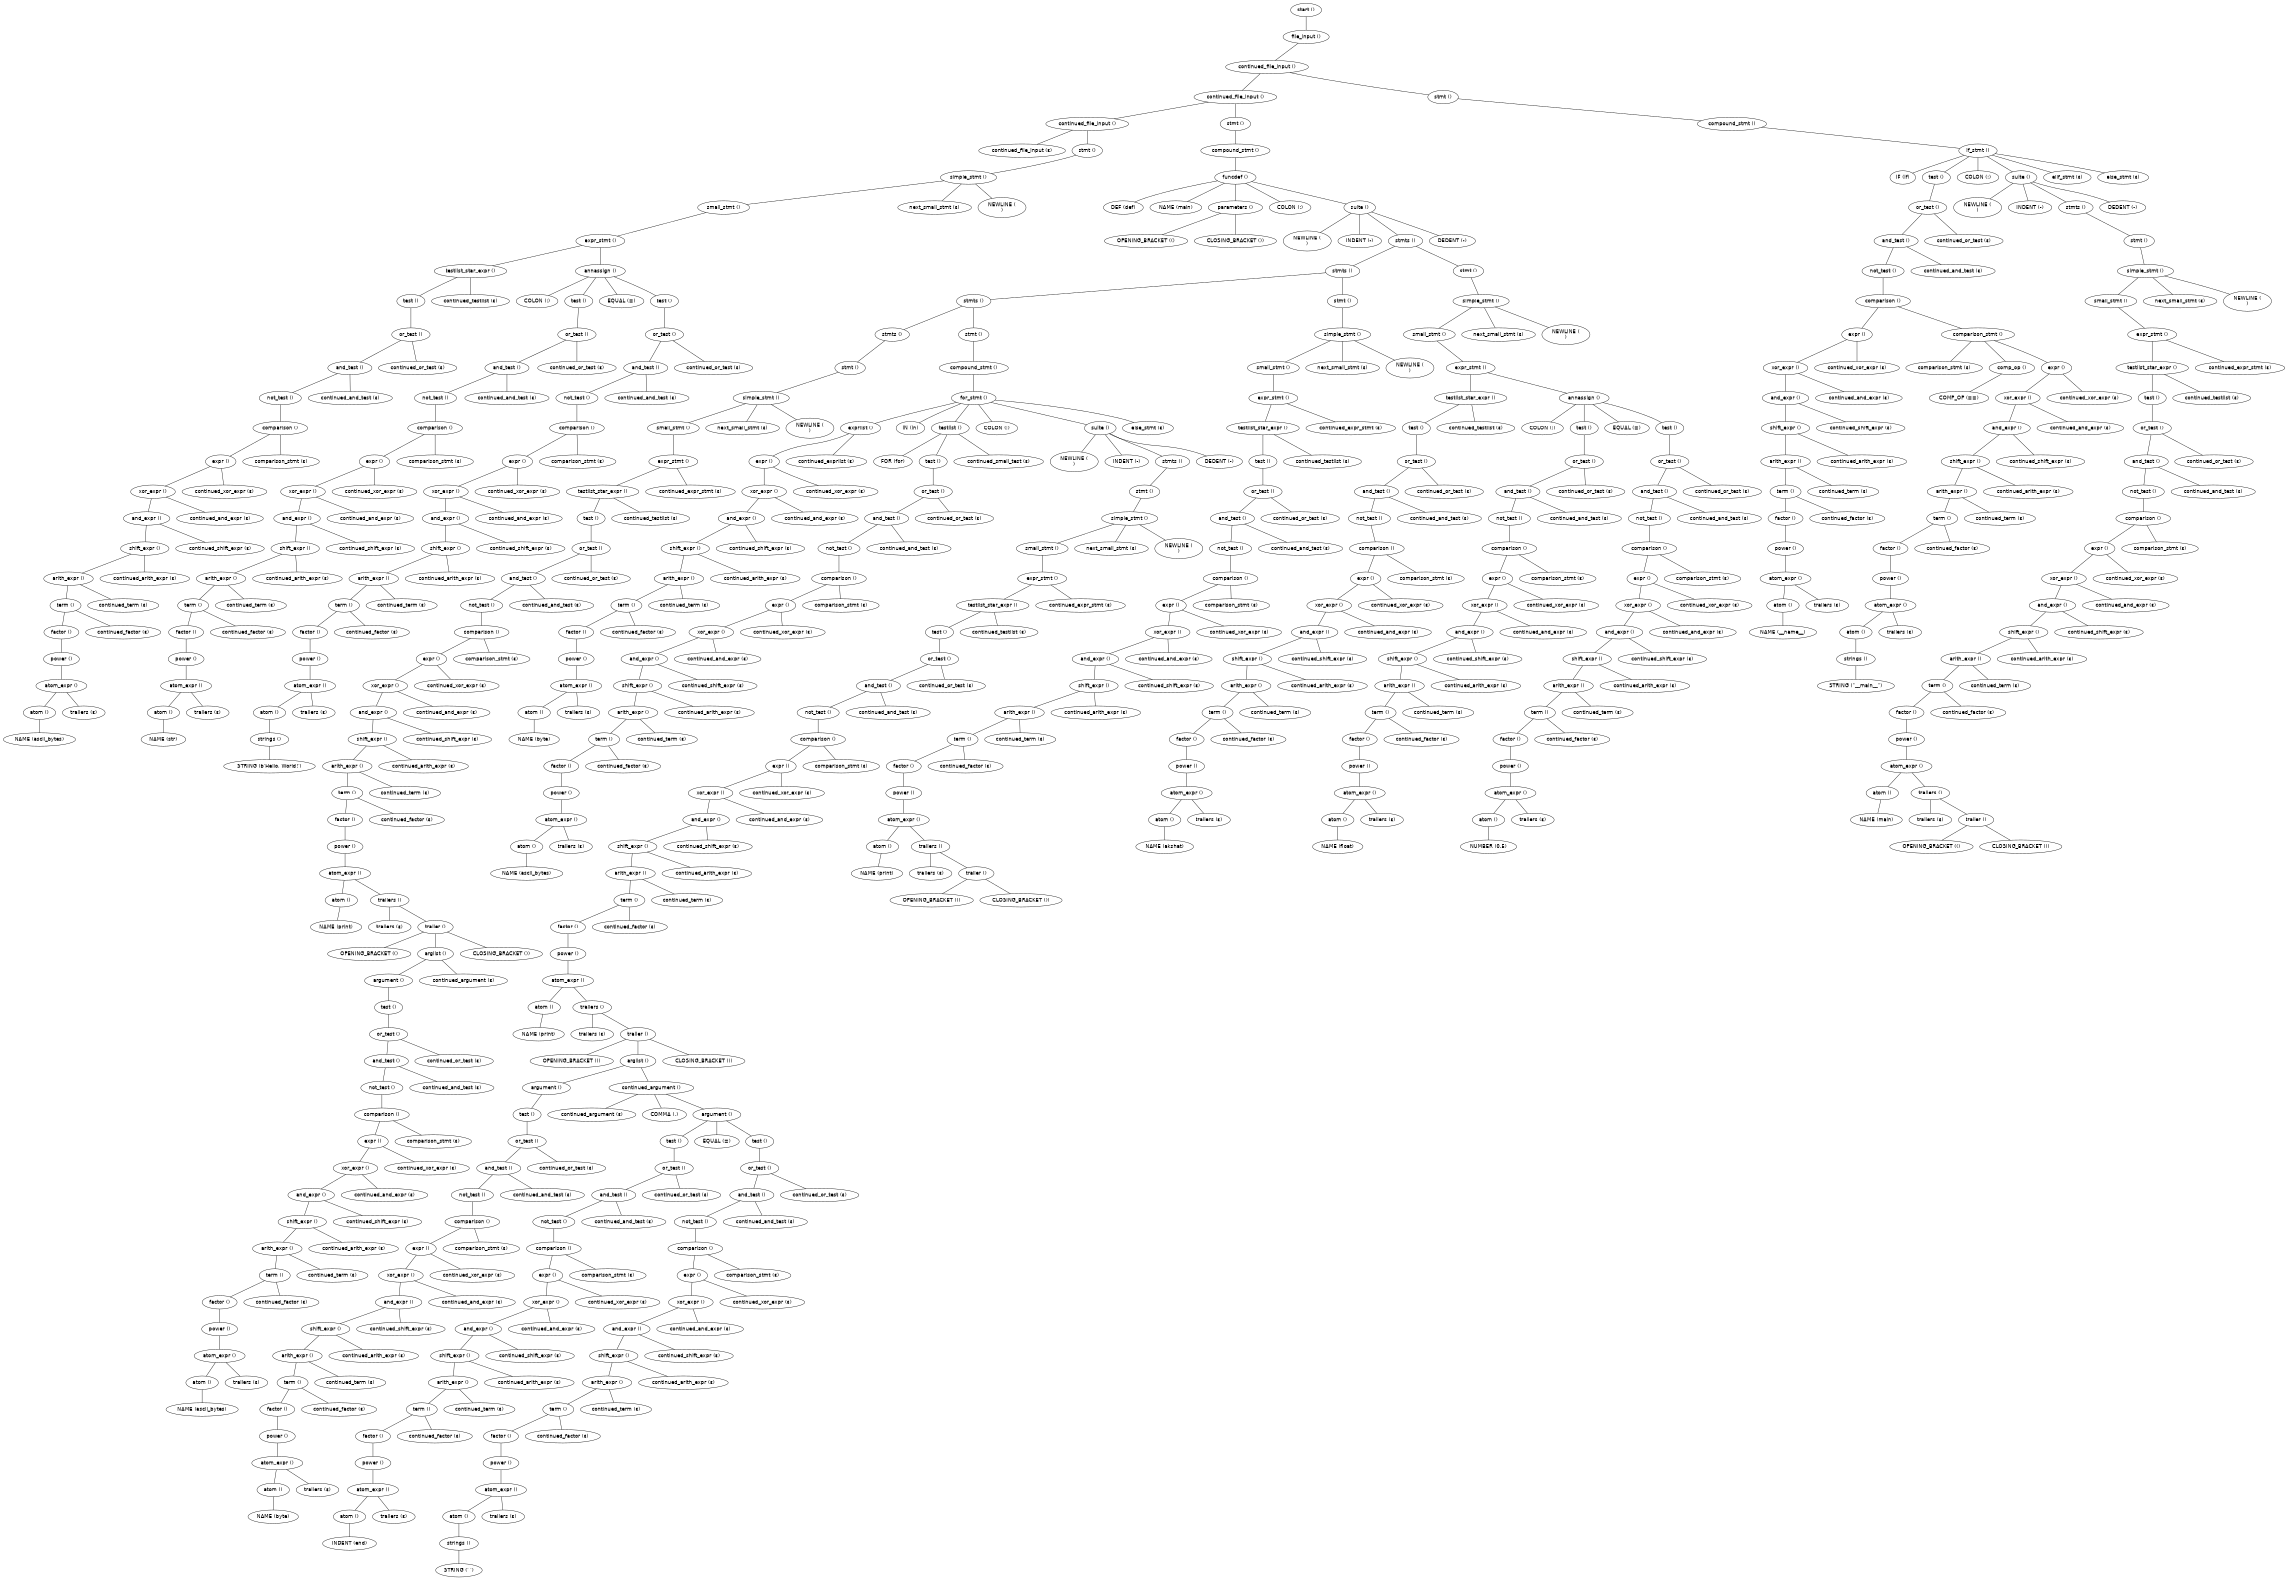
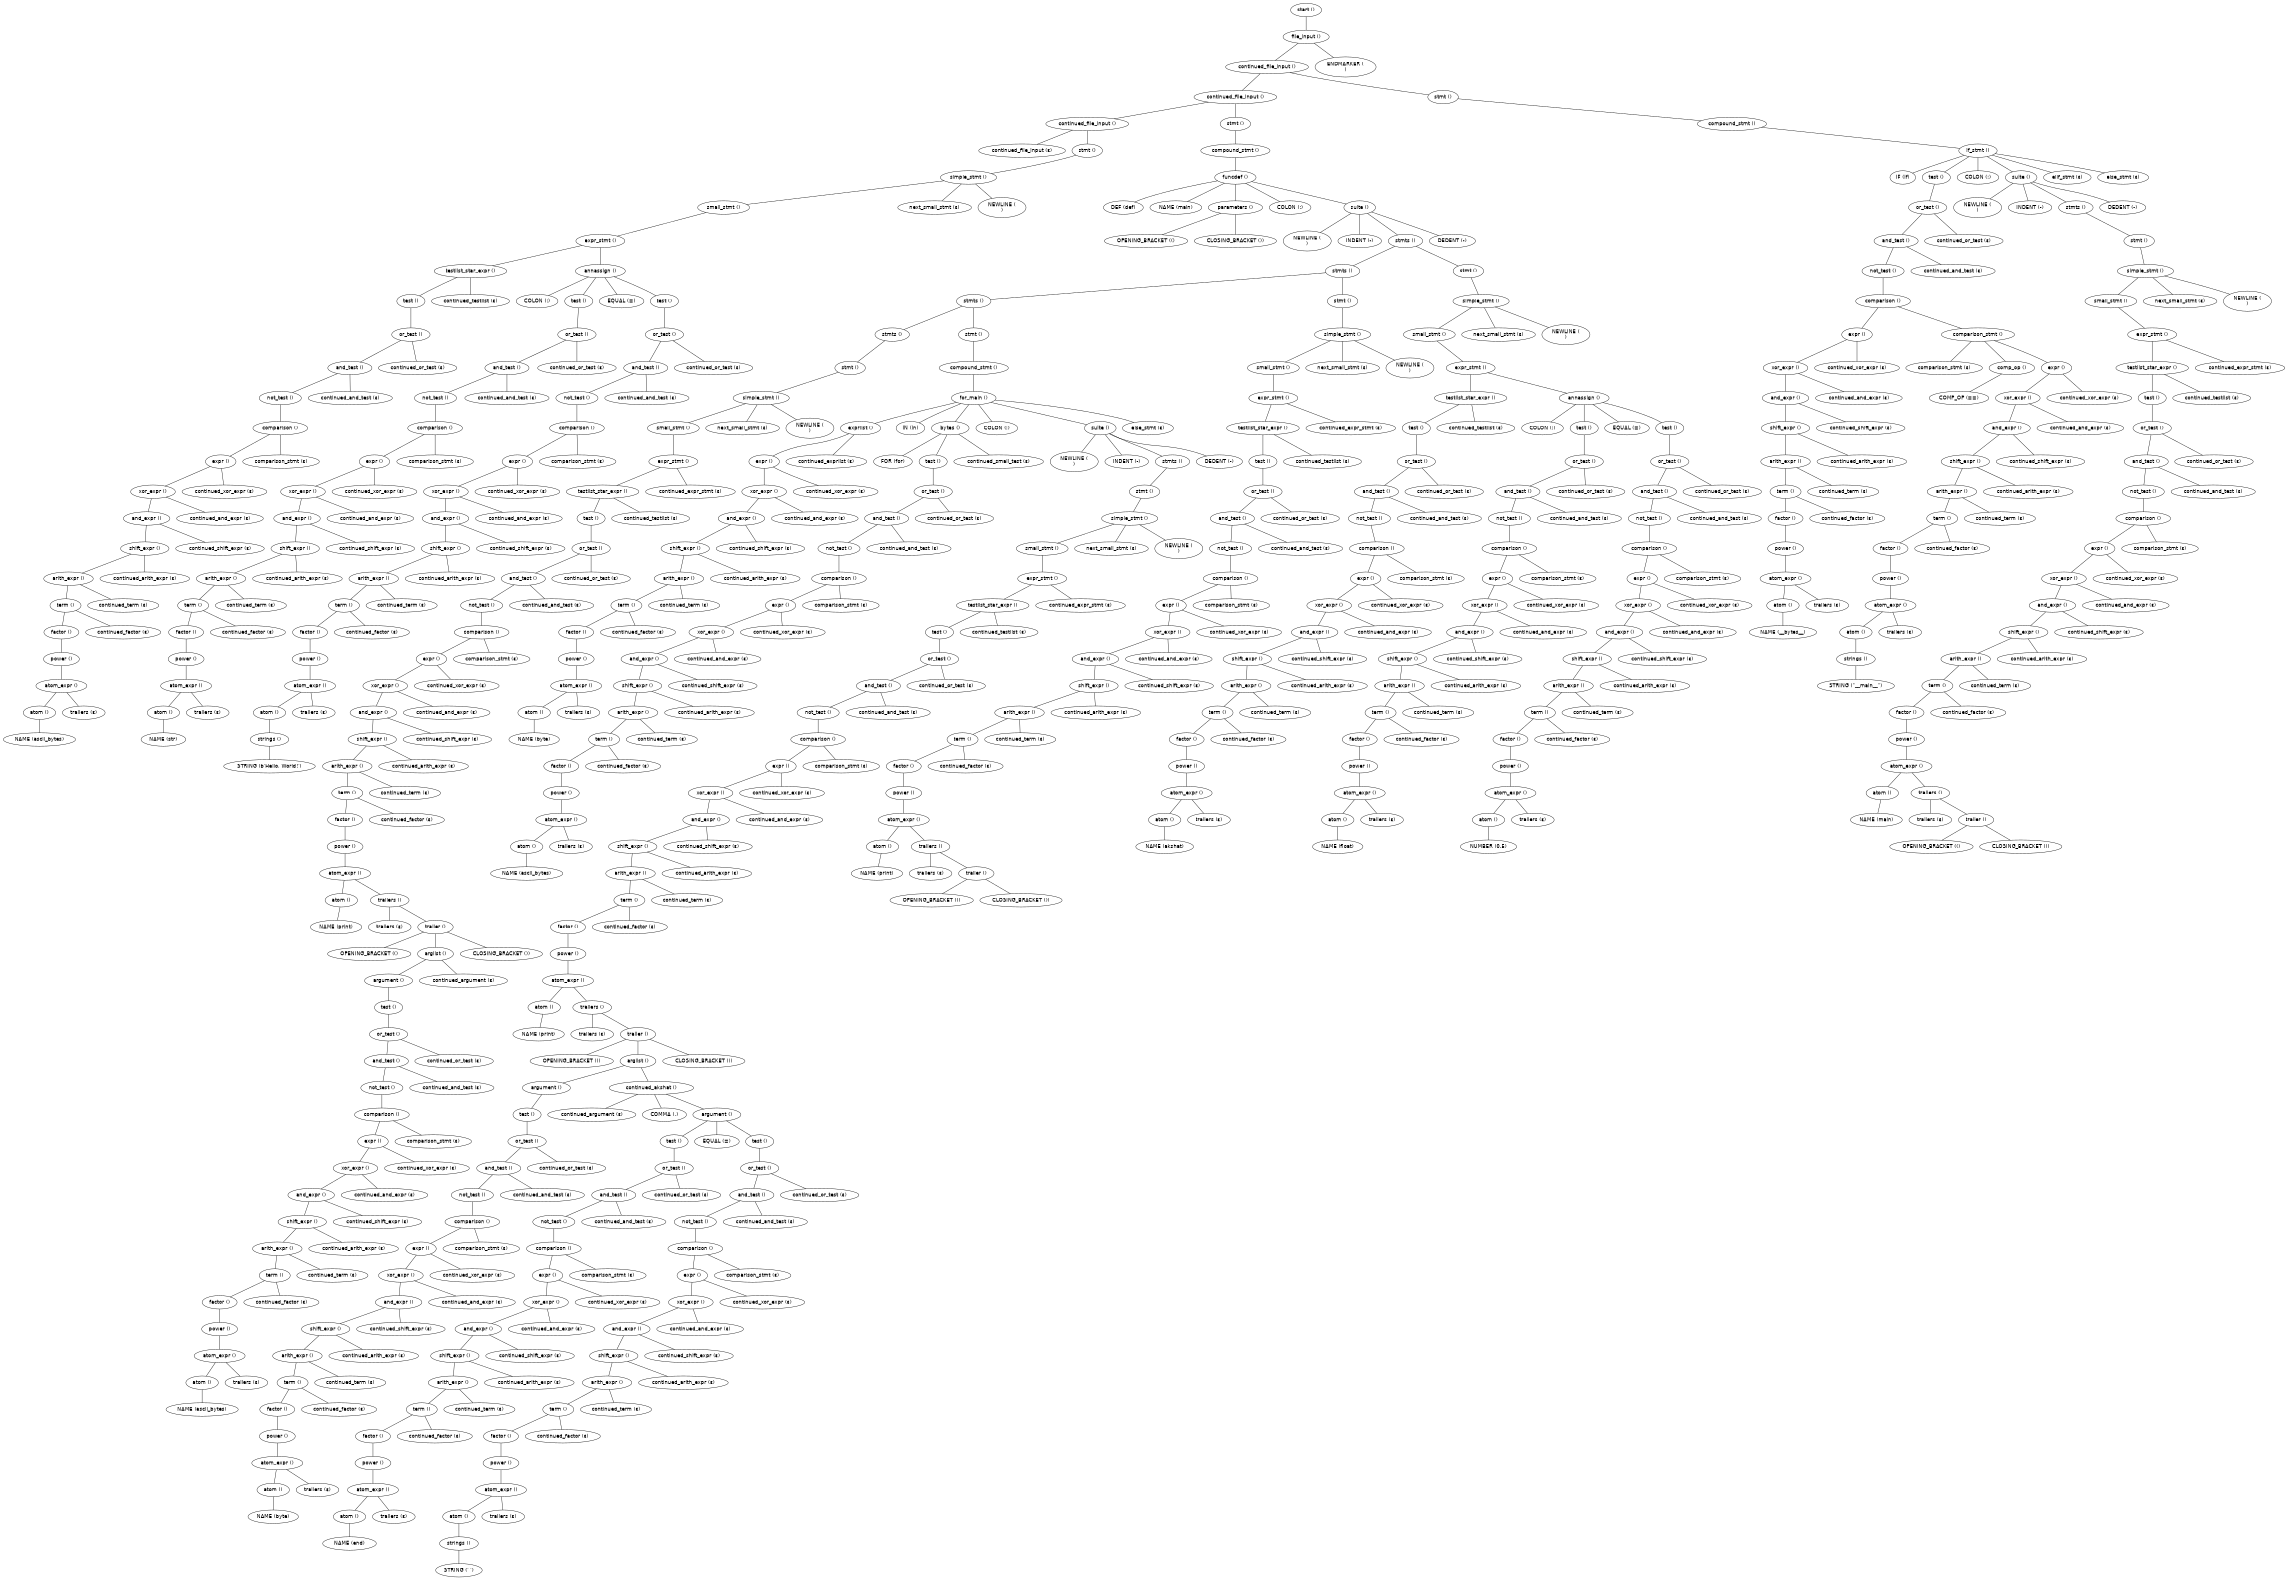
none -> (1346, 67)
(974, 398) -> (974, 398)
(950, 428) -> (950, 428)
(1783, 632) -> (1783, 632)
(651, 1088) -> (651, 1088)
(350, 1543) -> (350, 1543)
